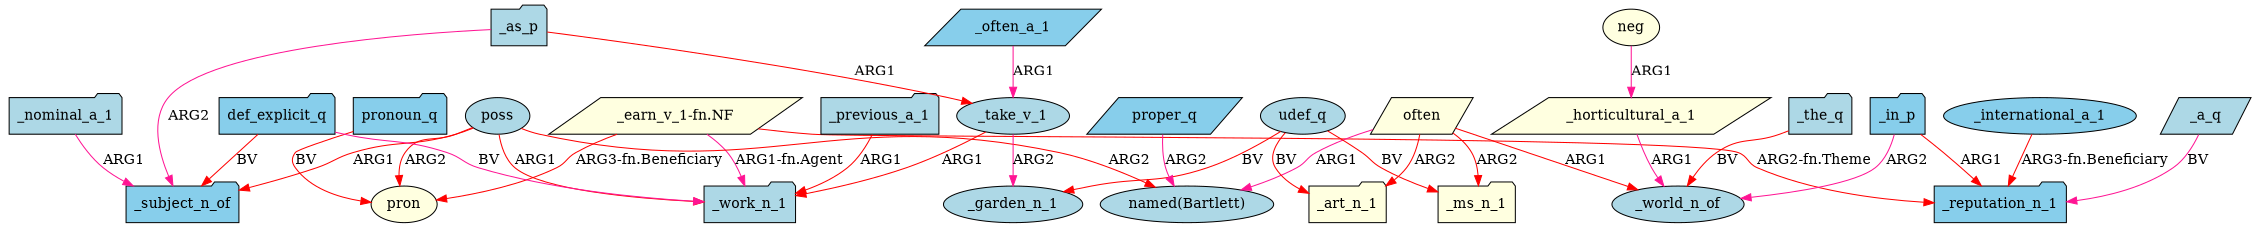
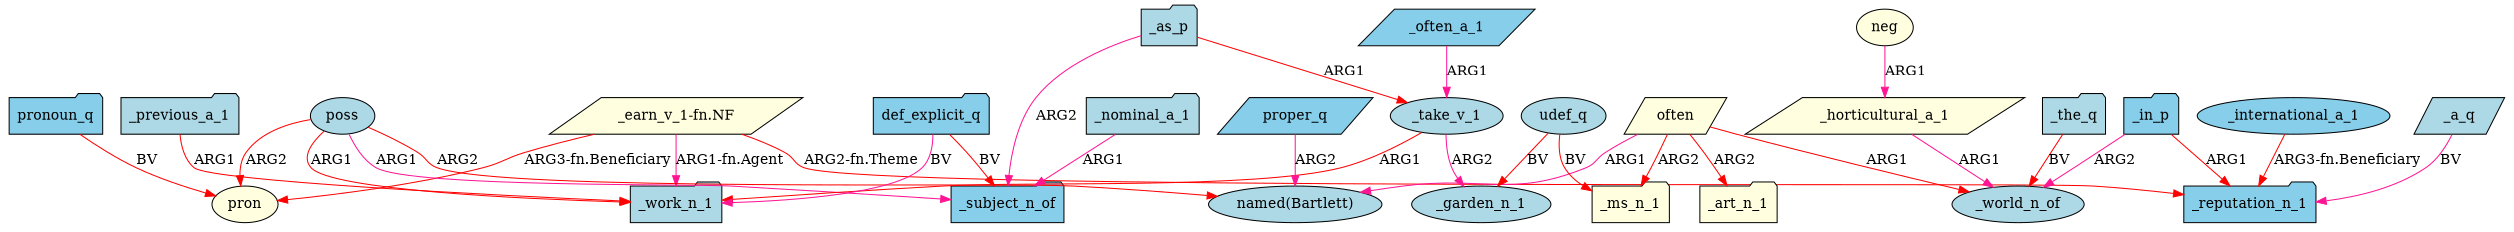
(360, 151) -> (636, 185)
(1274, 165) -> none
